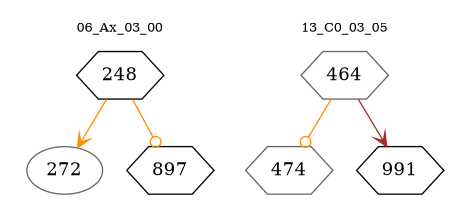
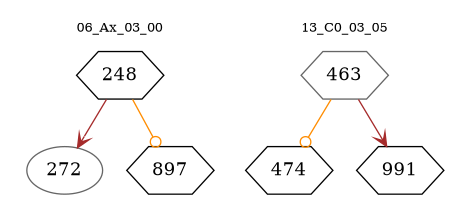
(345, 75) -> (345, 75)
(95, 118) -> (95, 118)
(289, 170) -> (289, 170)
